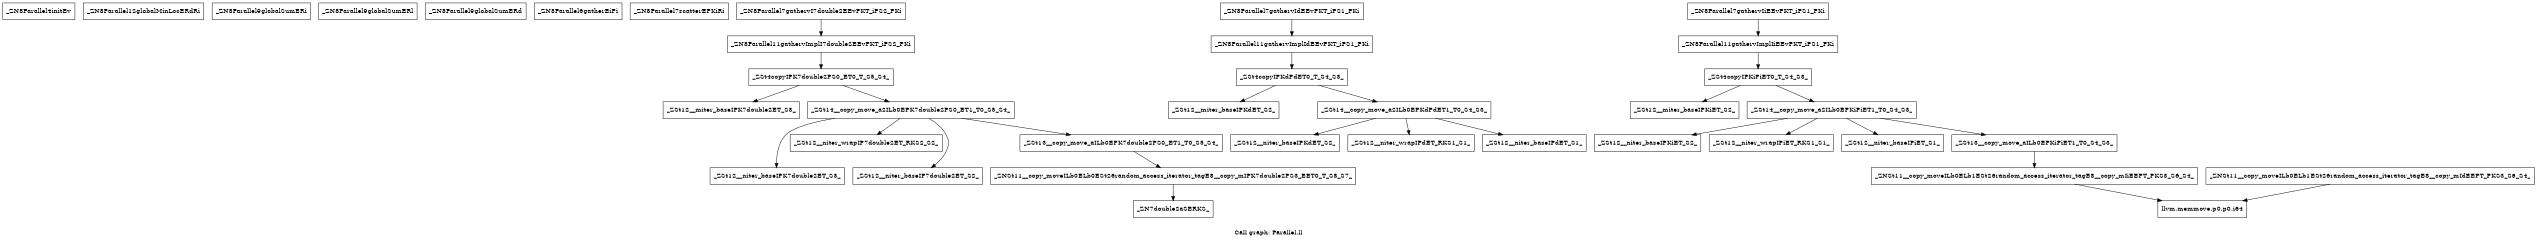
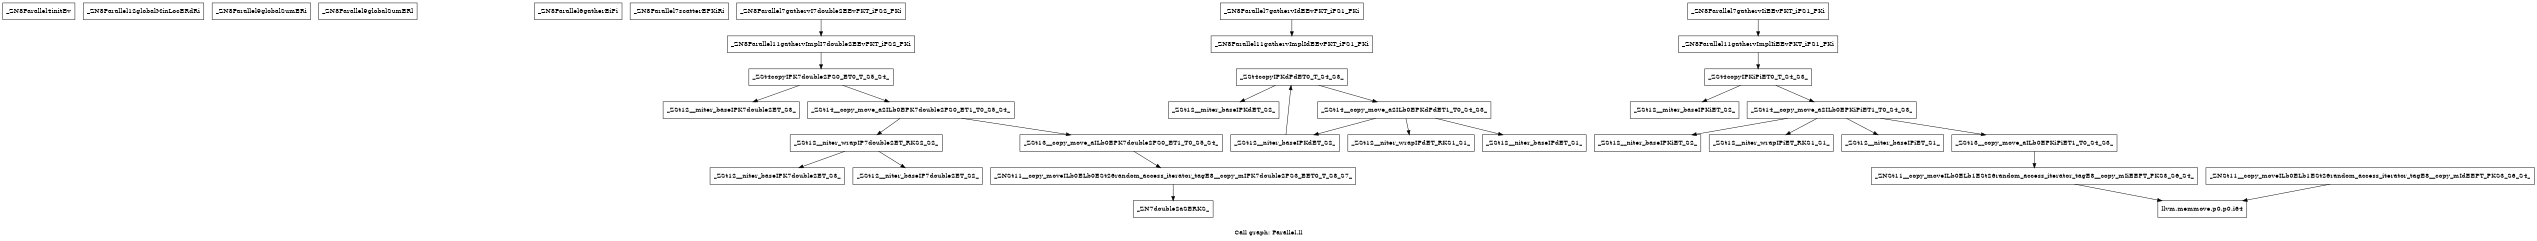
(476, 11) -> none
(1292, 58) -> (1288, 112)
(795, 129) -> (824, 159)
(948, 140) -> (890, 158)
